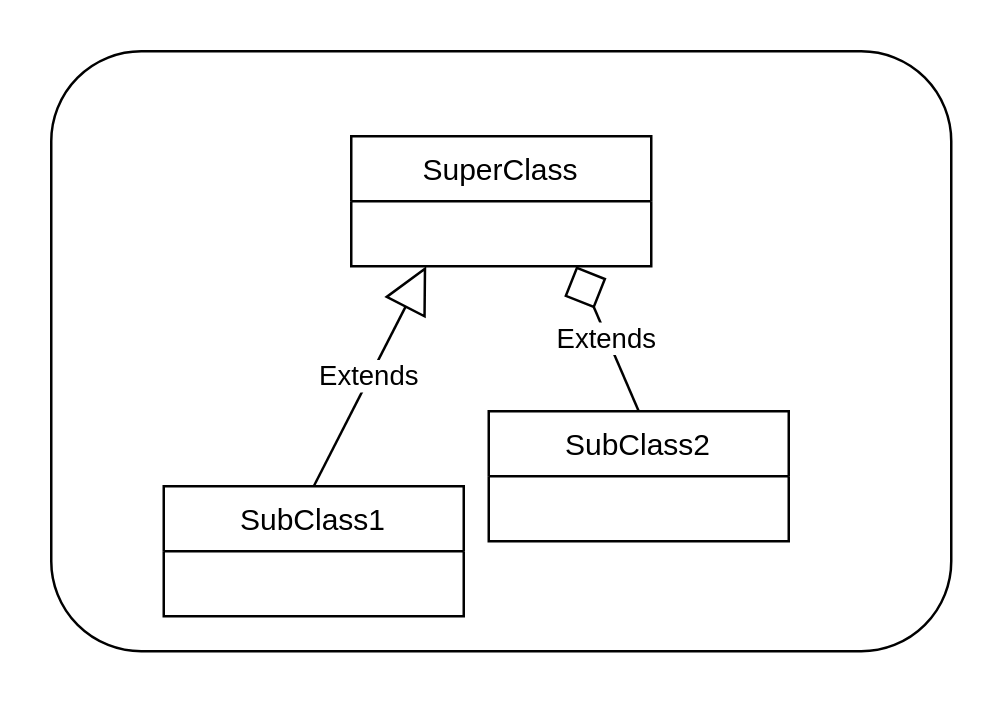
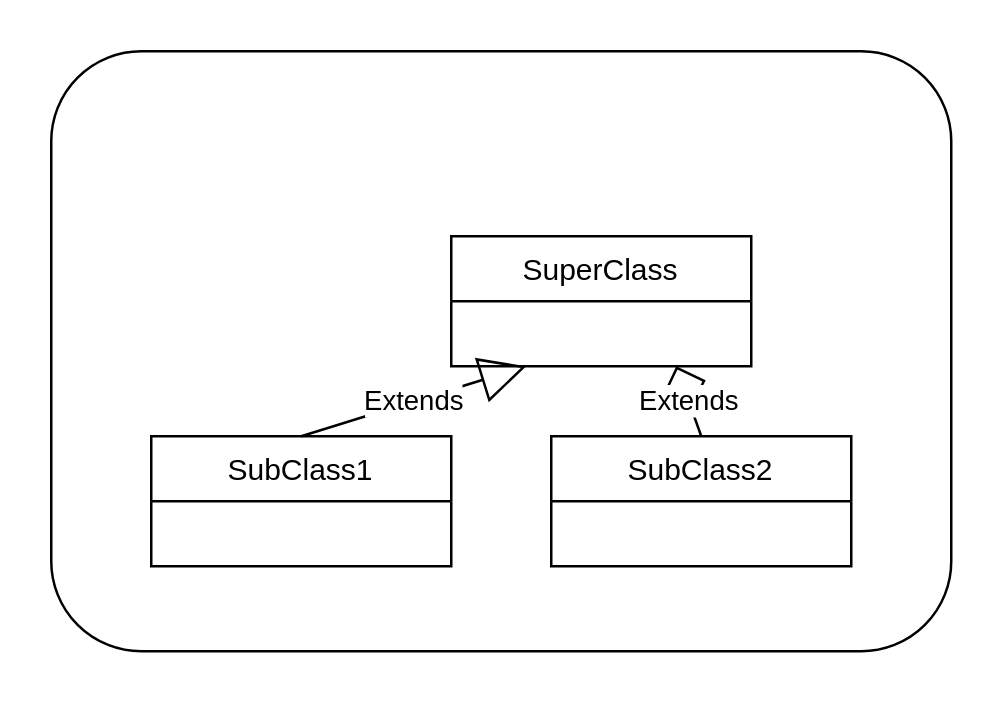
(501, 201) -> (601, 301)
(639, 476) -> (701, 501)
(314, 551) -> (301, 501)
